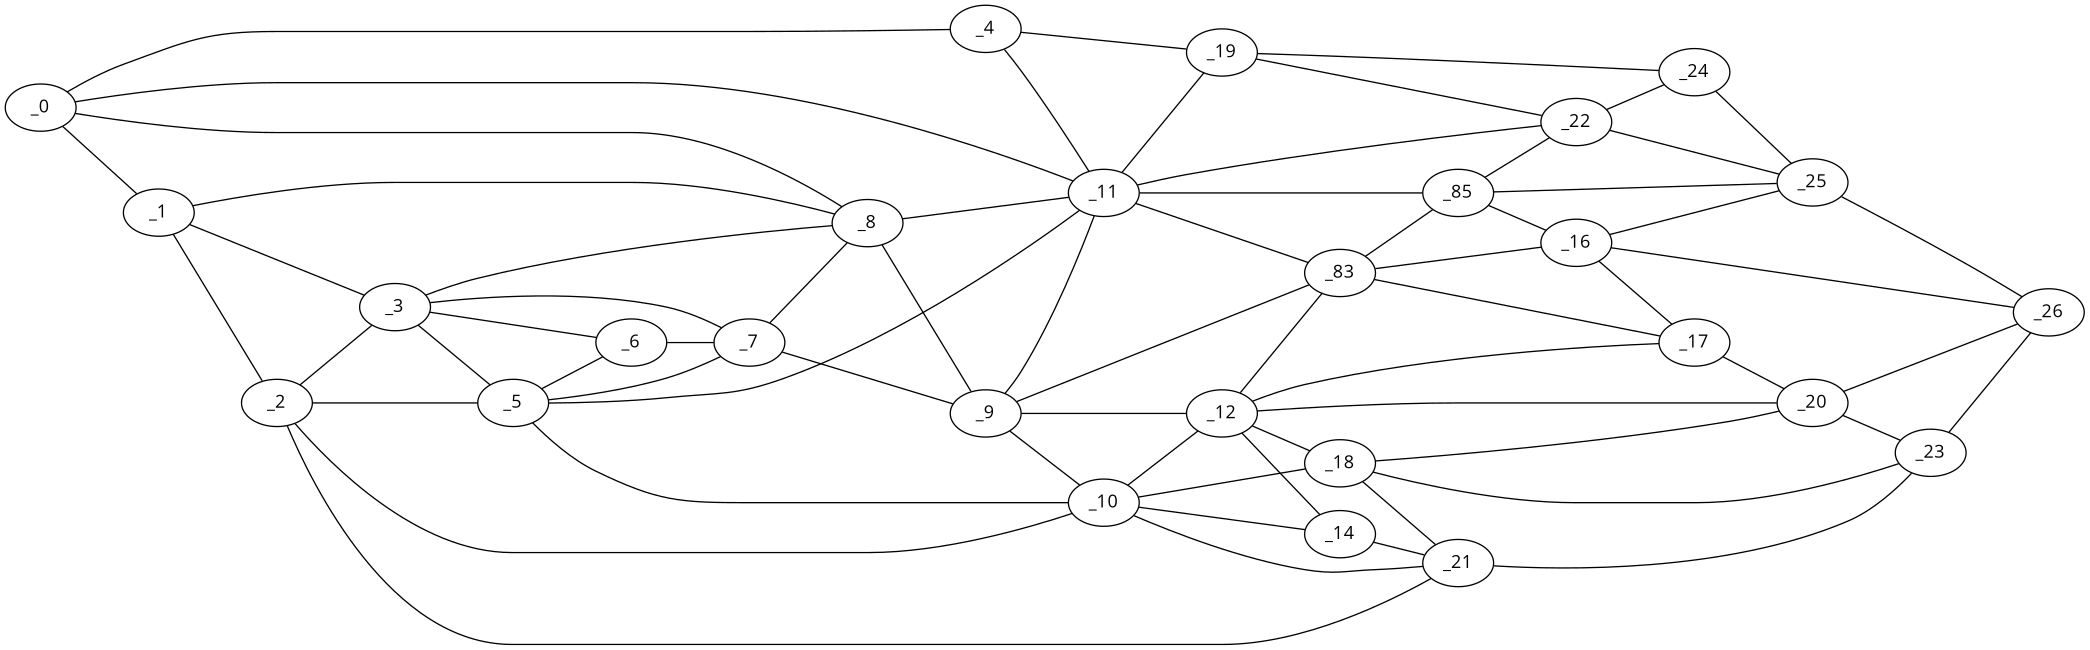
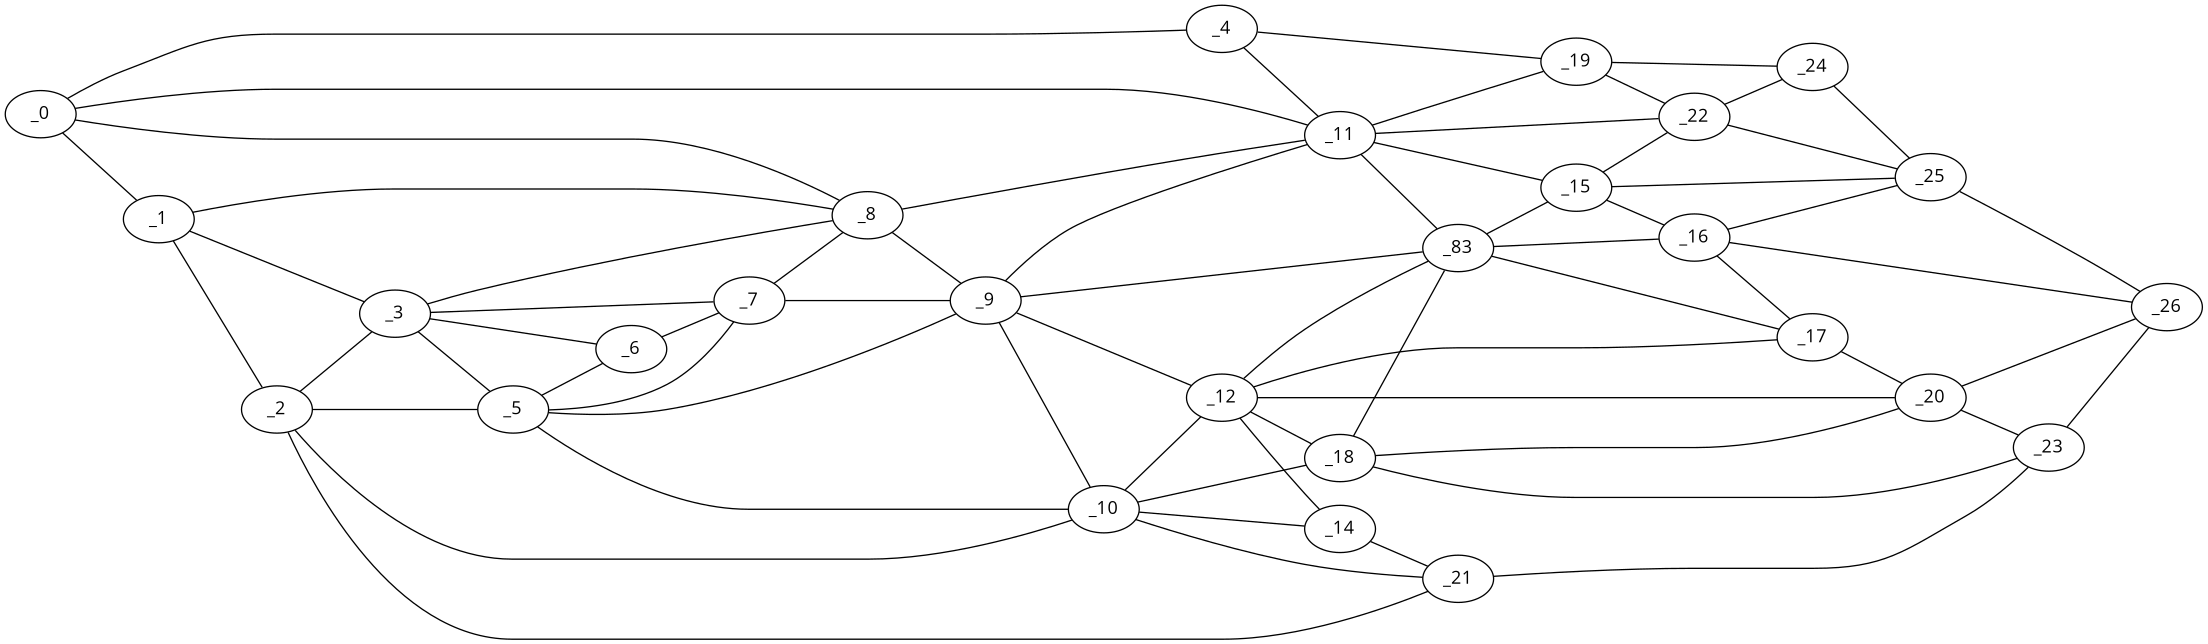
(1458, 193) -> (1576, 188)
(832, 359) -> (758, 388)
(1399, 513) -> (1394, 361)
